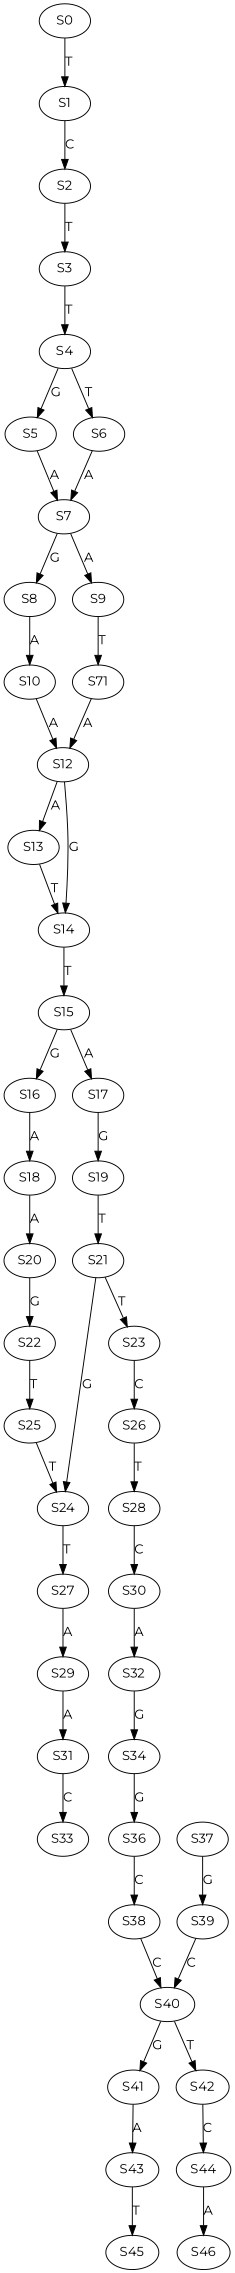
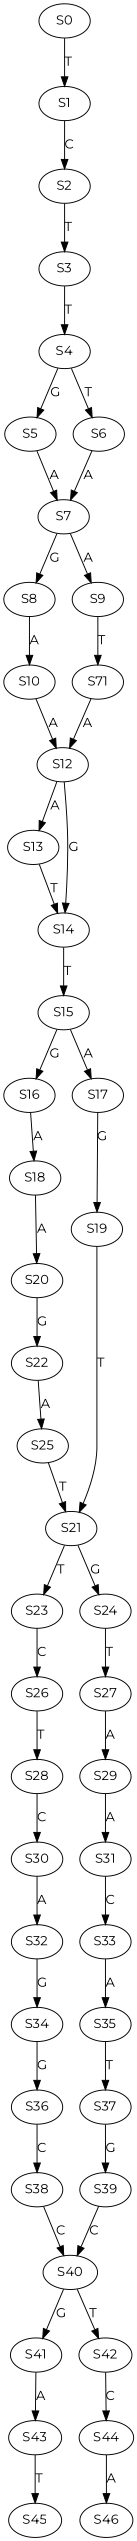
(34, 1385) -> (46, 1405)
(45, 1463) -> (55, 1483)
none -> (105, 2024)
